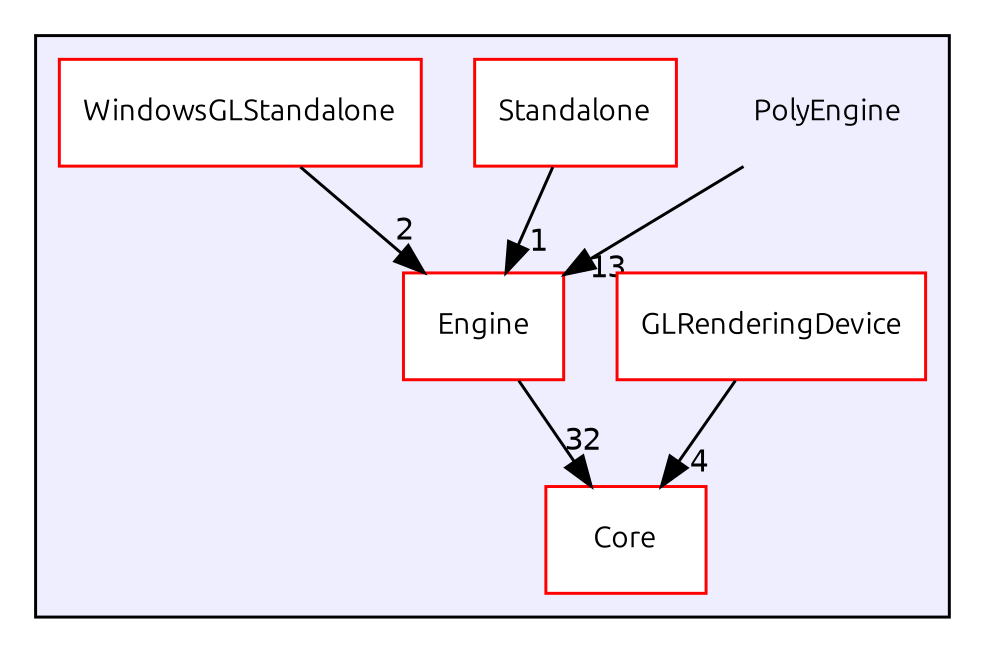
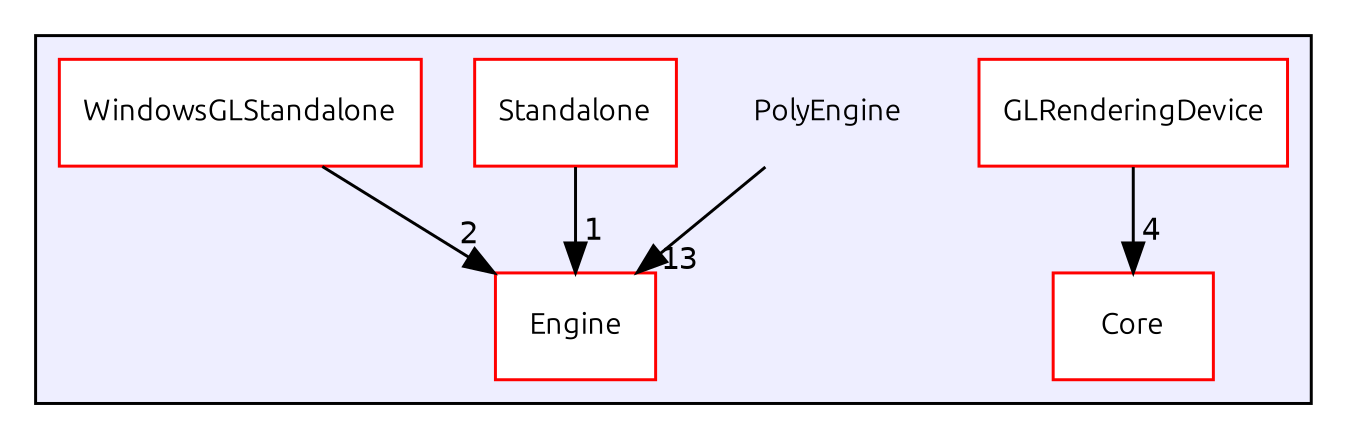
(547, 421) -> none
